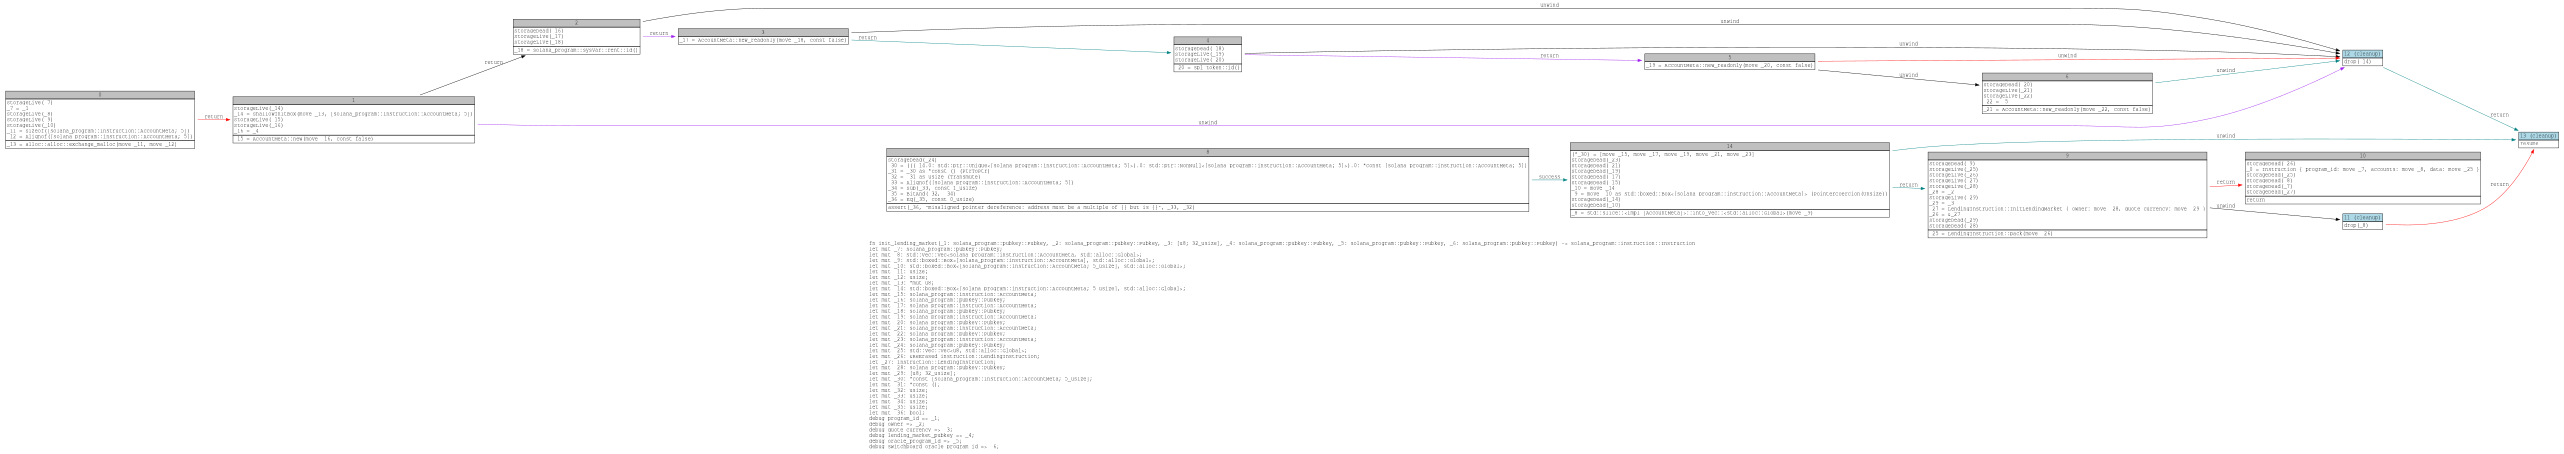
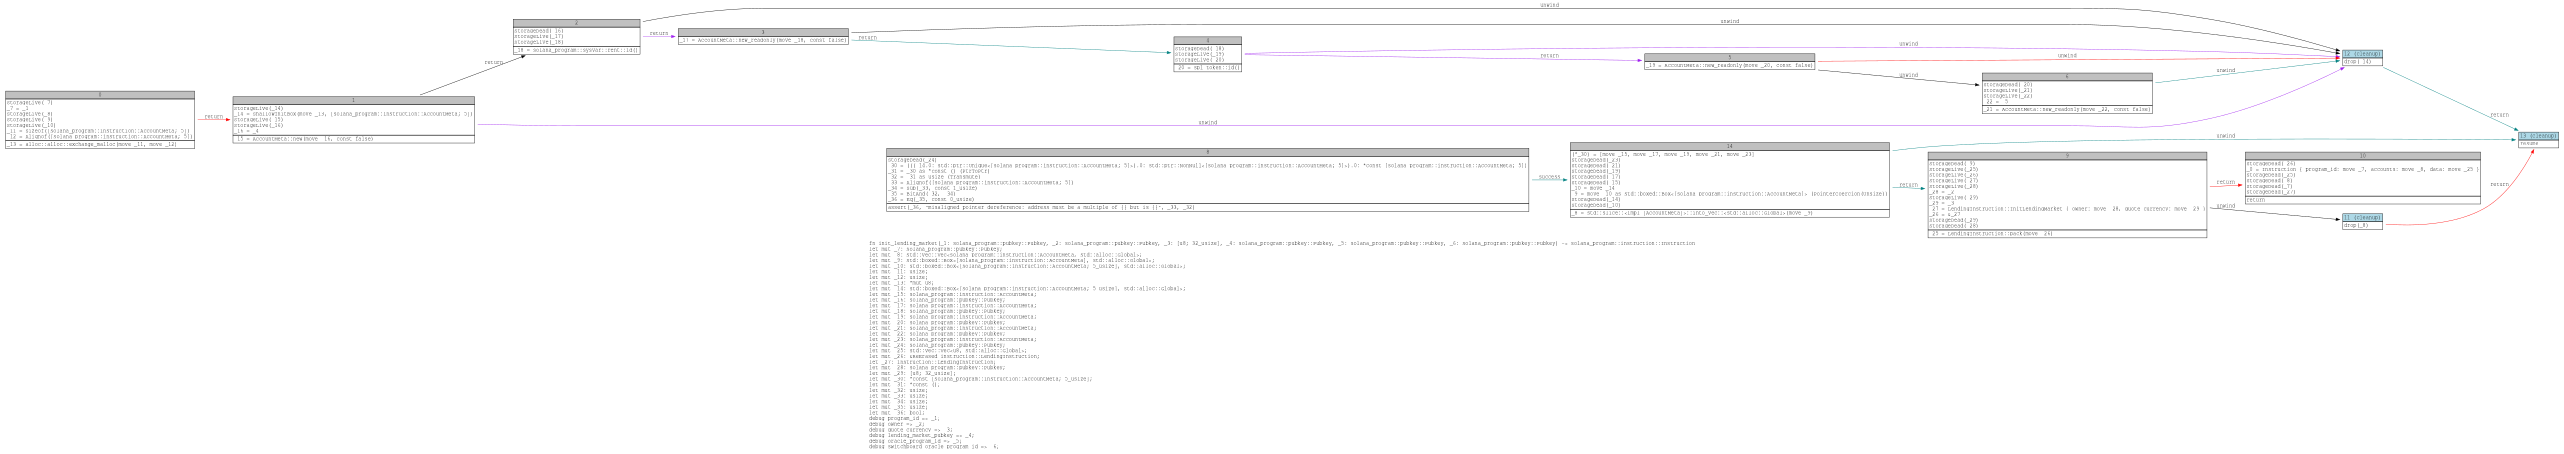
(1790, 47) -> (1790, 47)
